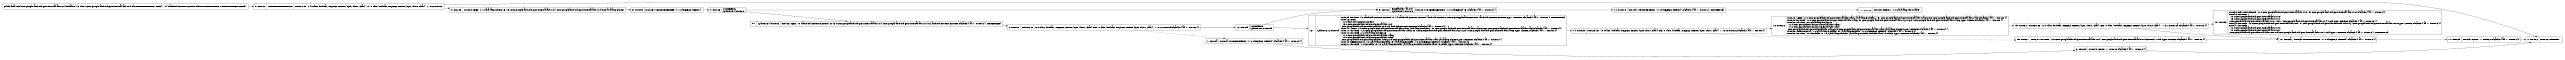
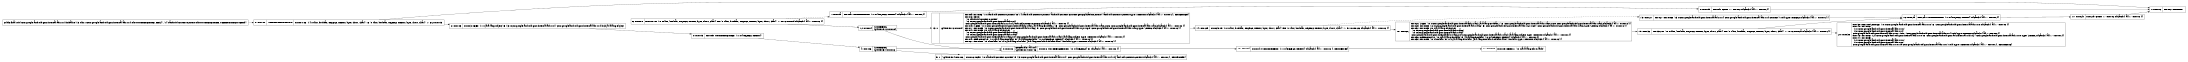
(1004, 26) -> none
(2239, 26) -> (1862, 38)
